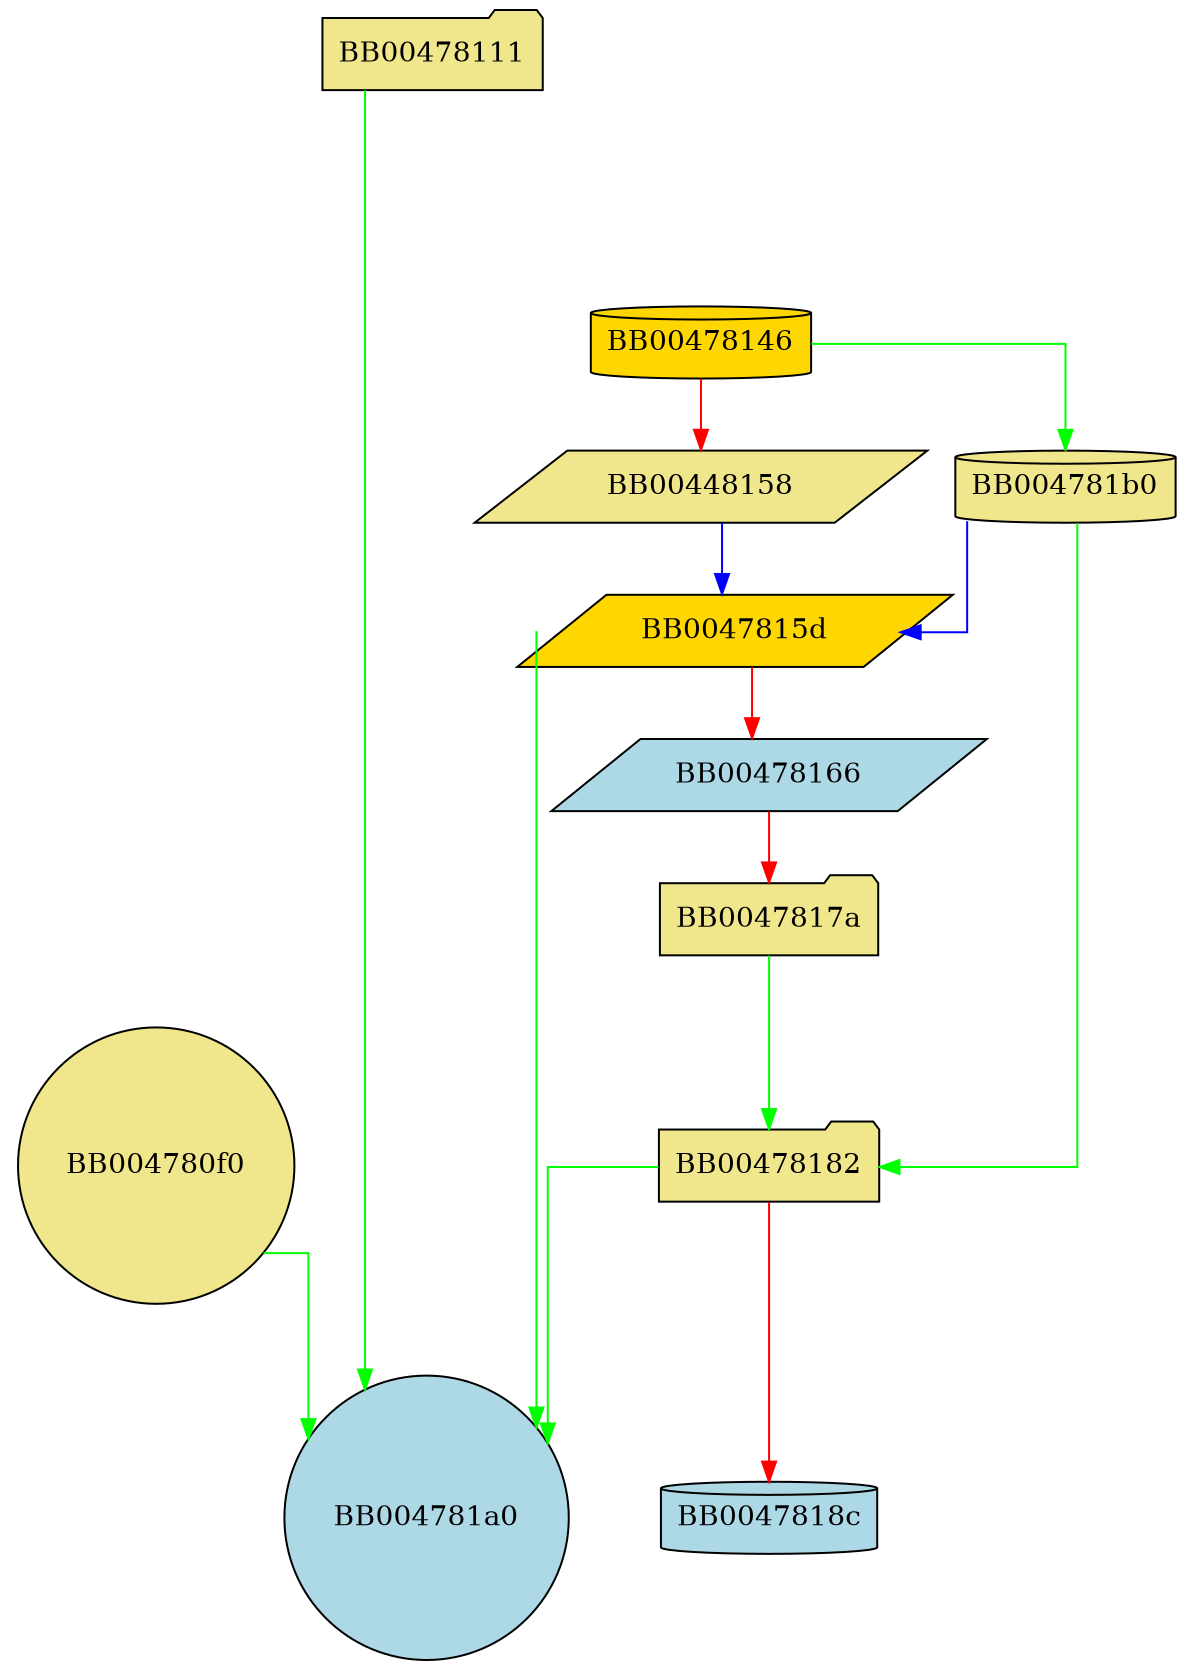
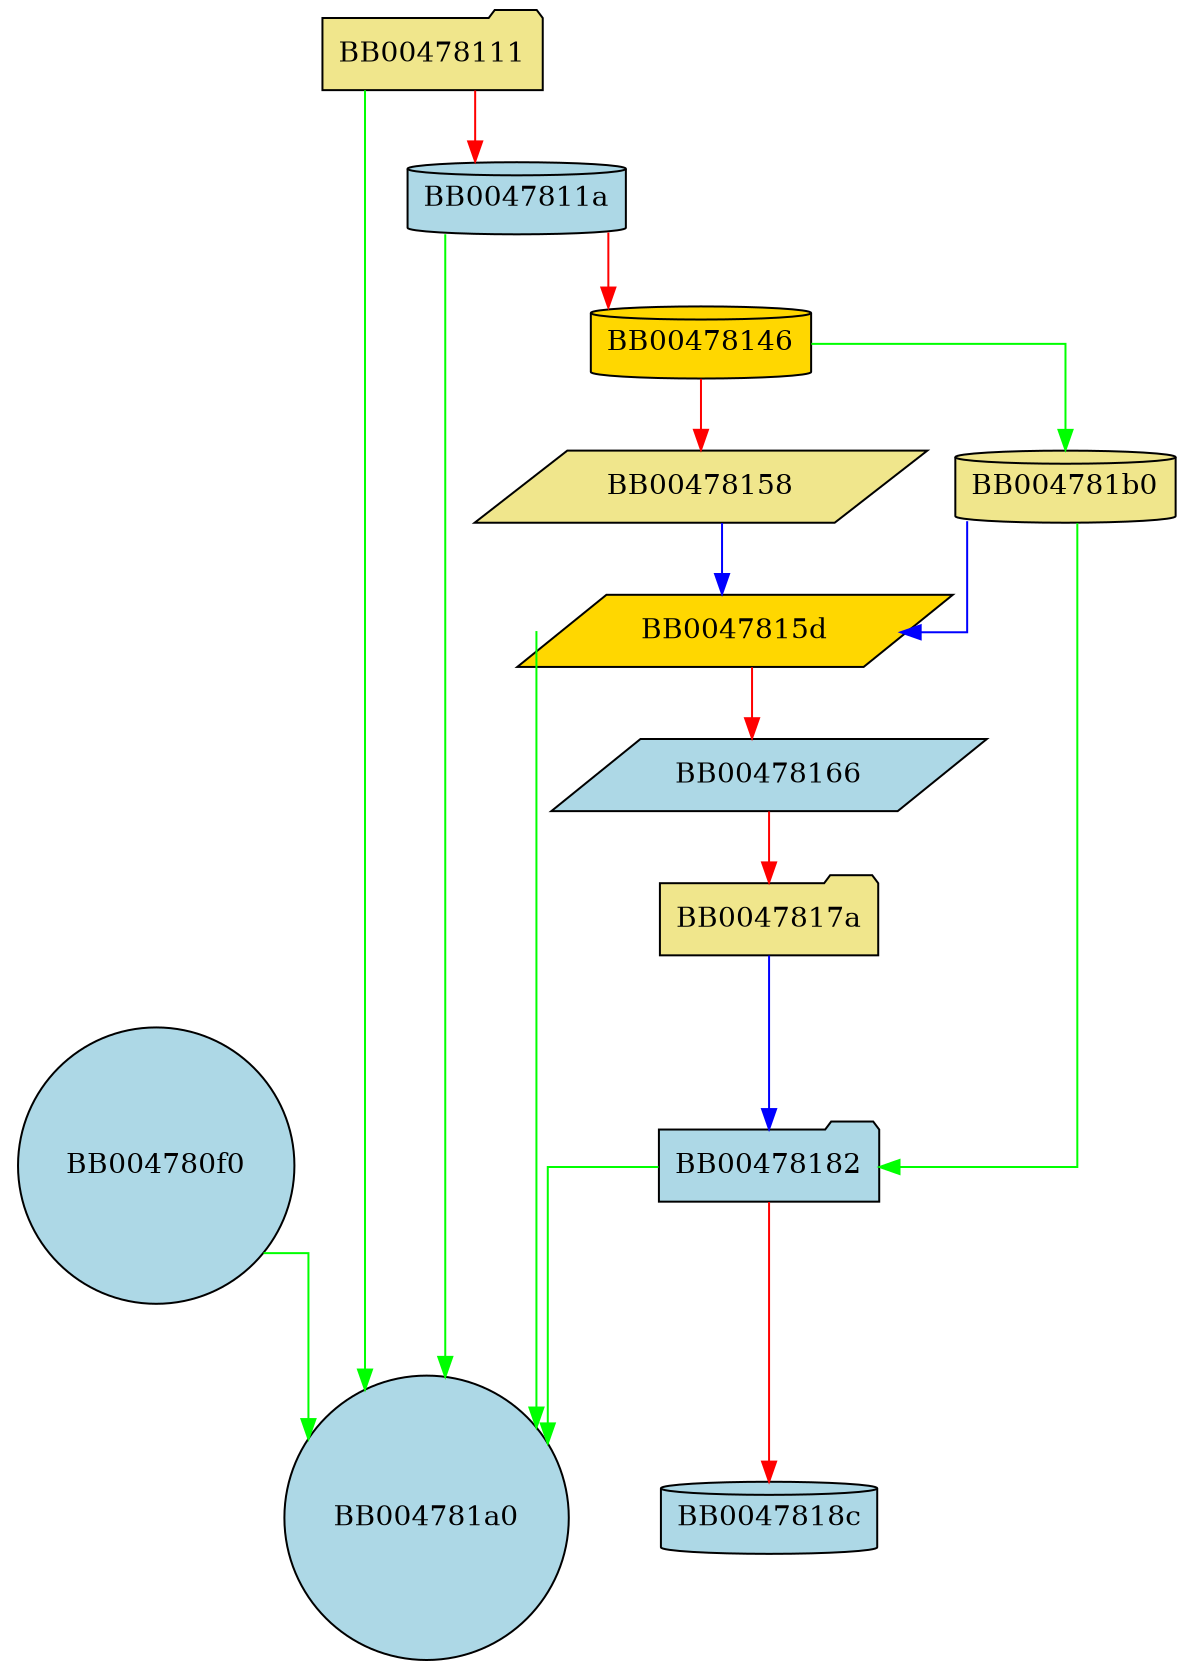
none -> (517, 198)
(701, 487) -> (701, 487)
(769, 1032) -> (769, 1032)
(156, 1166) -> (156, 1166)
(769, 1166) -> (769, 1166)
